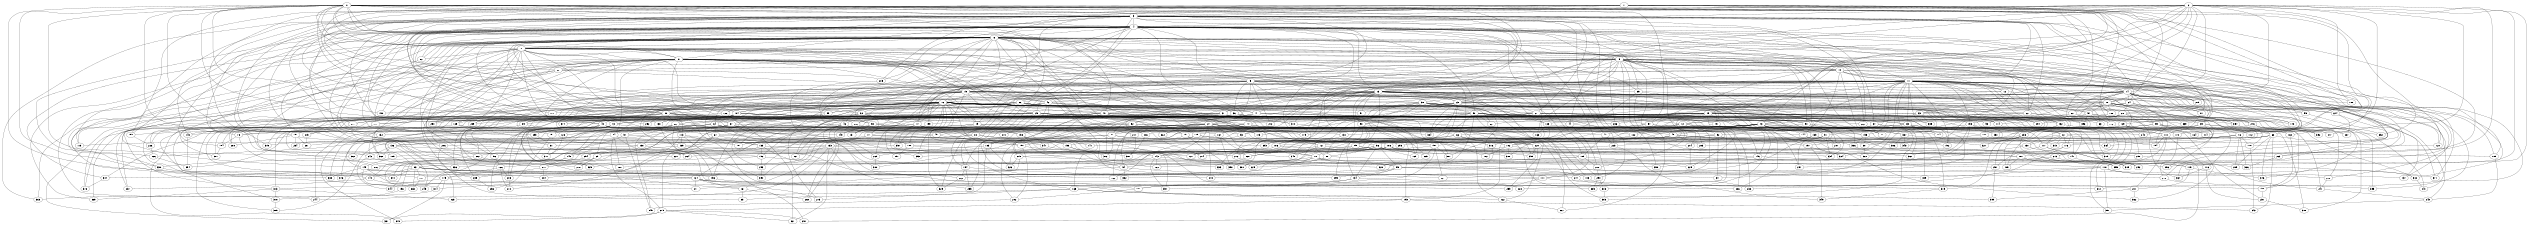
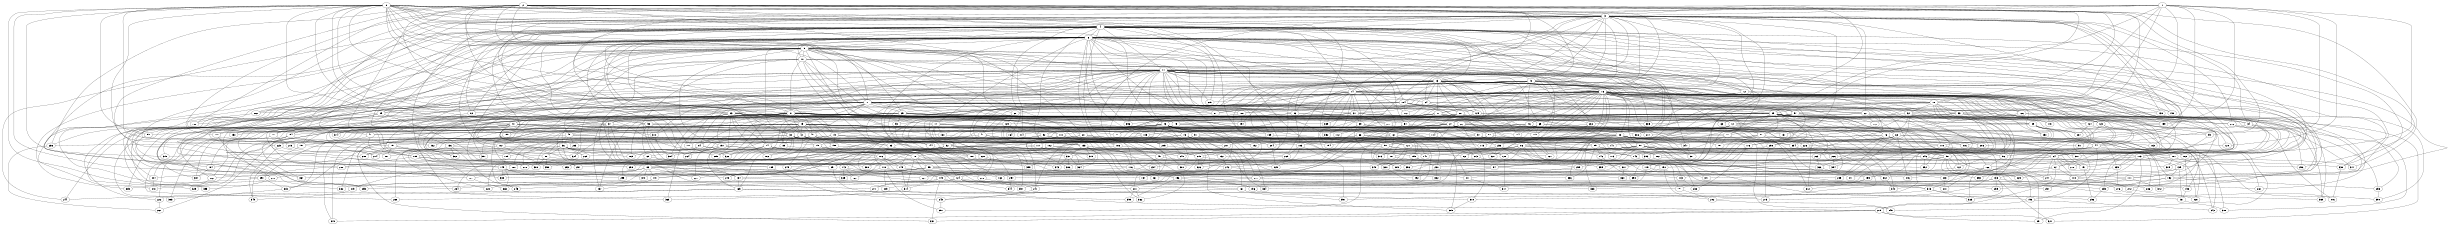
(656, 22) -> (1697, 116)
(758, 43) -> (1253, 97)
(1070, 76) -> (1127, 116)
